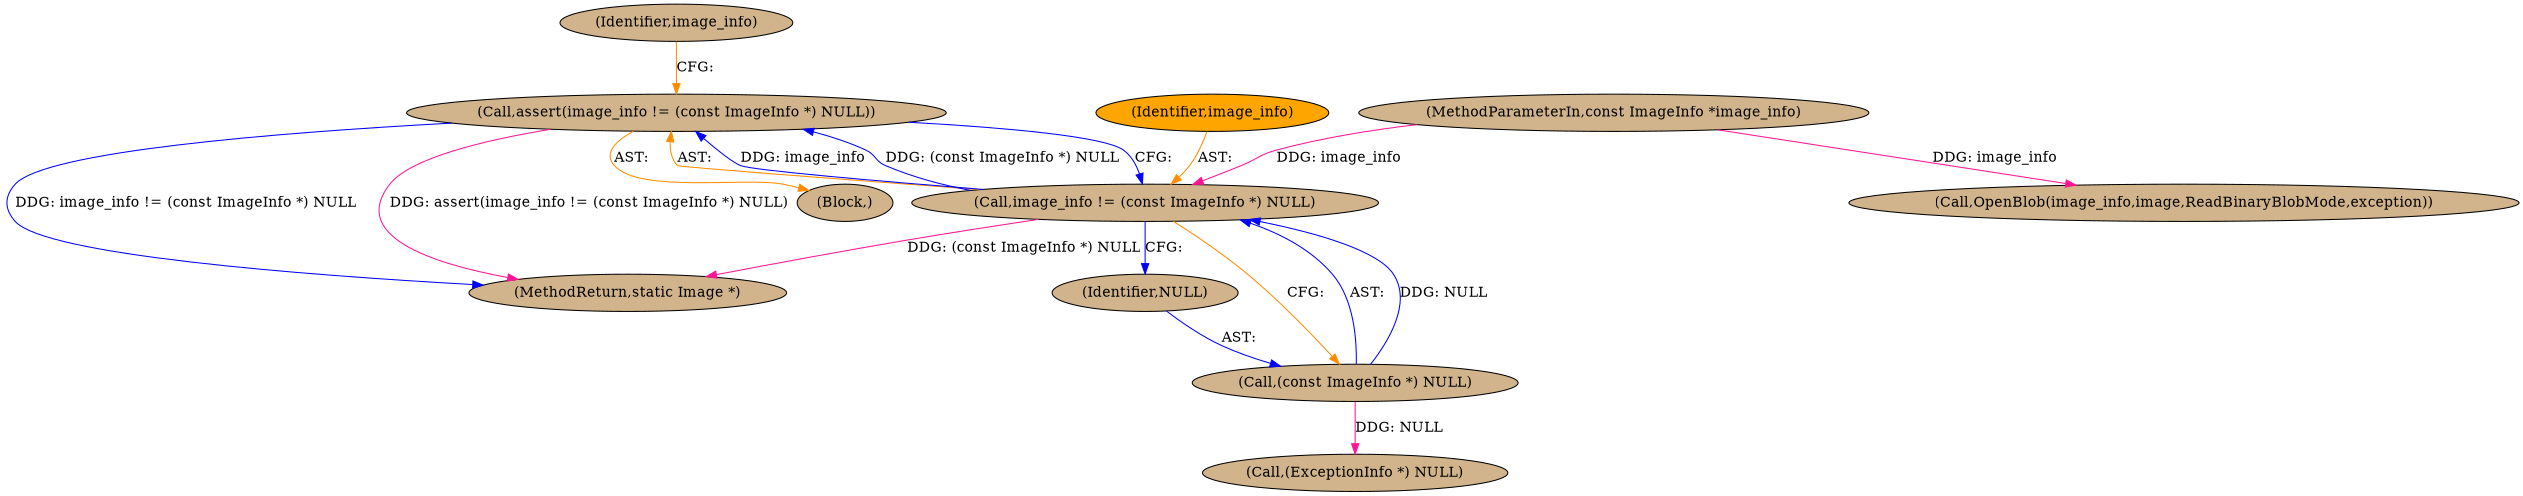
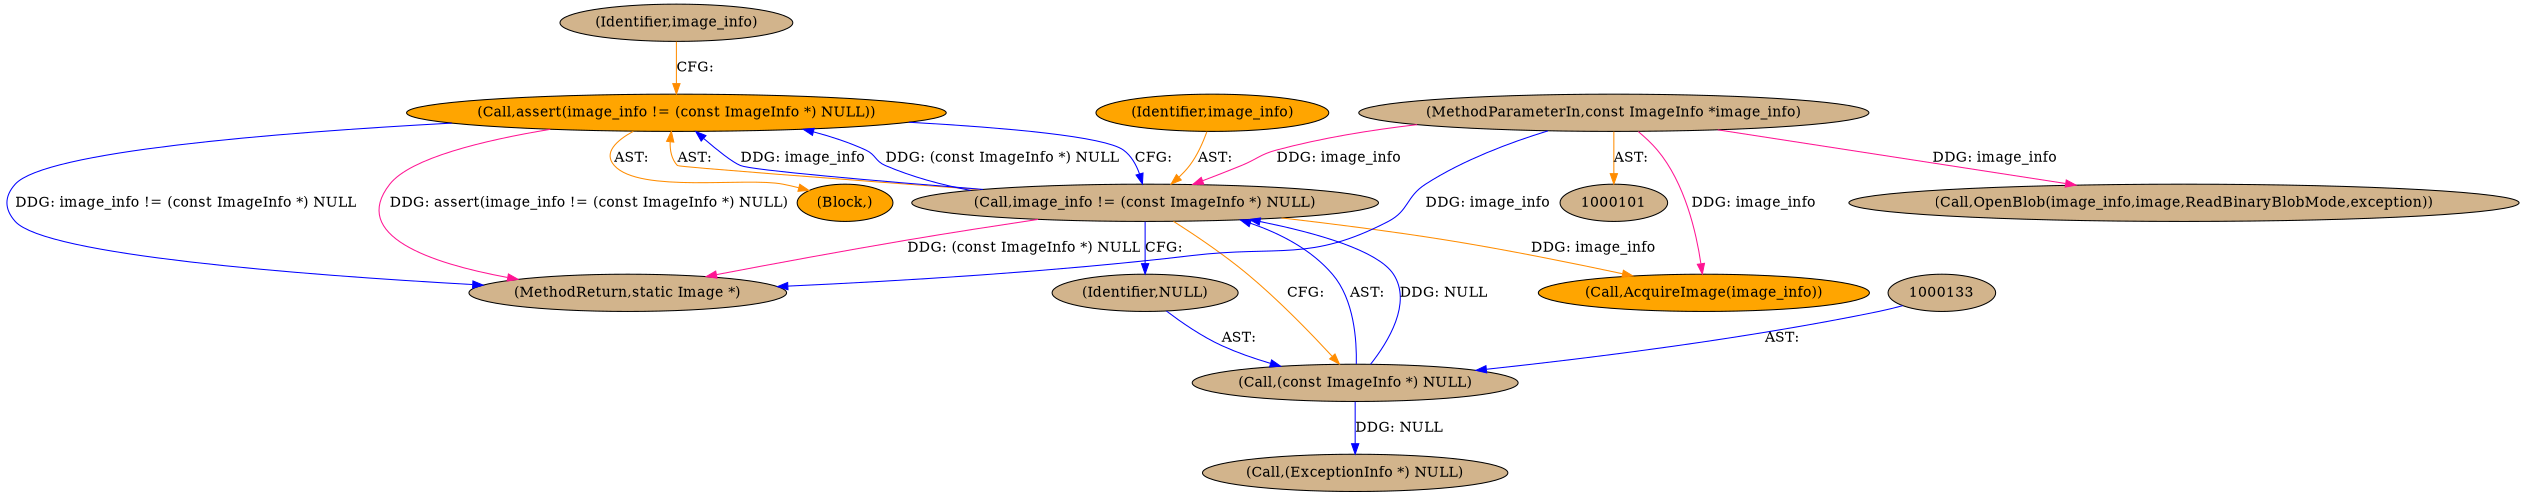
(676, 113) -> (676, 113)
(845, 203) -> (845, 203)
none -> (1614, 203)
none -> (1184, 256)
none -> (1704, 293)
none -> (1942, 293)
(1355, 423) -> (1355, 423)
